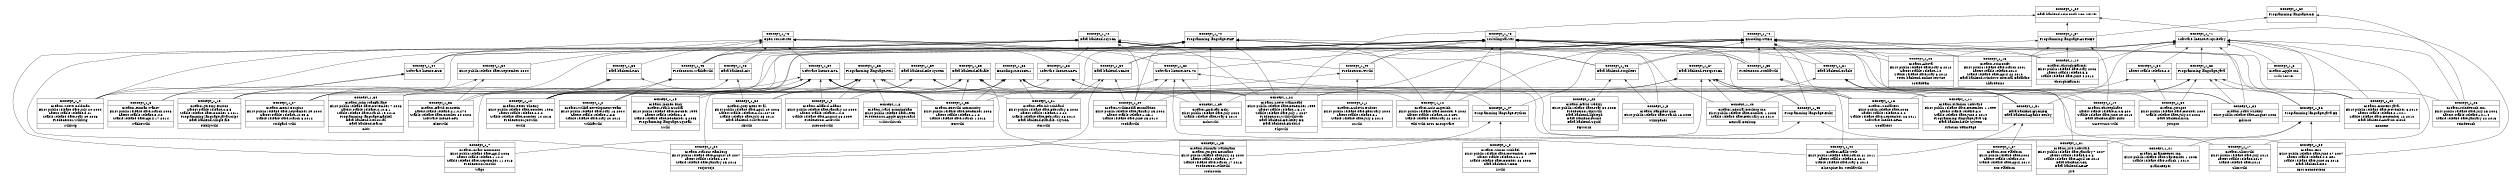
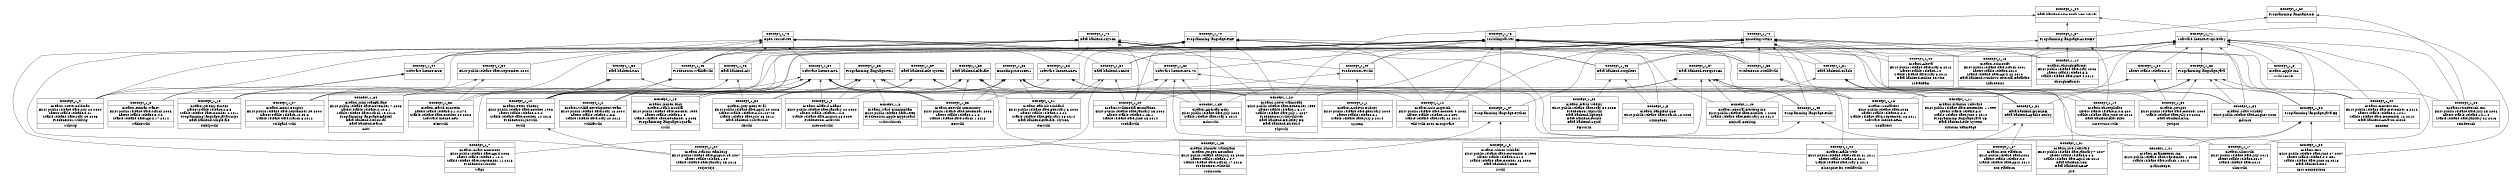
(1921, 78) -> (1921, 78)
(758, 89) -> (612, 146)
(2382, 106) -> (2382, 106)
(1357, 124) -> (1357, 124)
